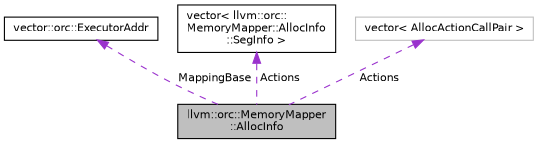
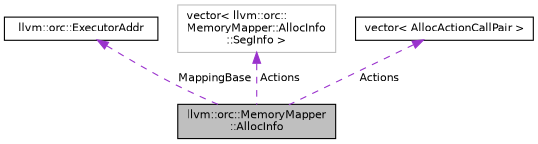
(81, 29) -> (81, 29)
(257, 29) -> (257, 29)
(444, 29) -> (444, 29)
